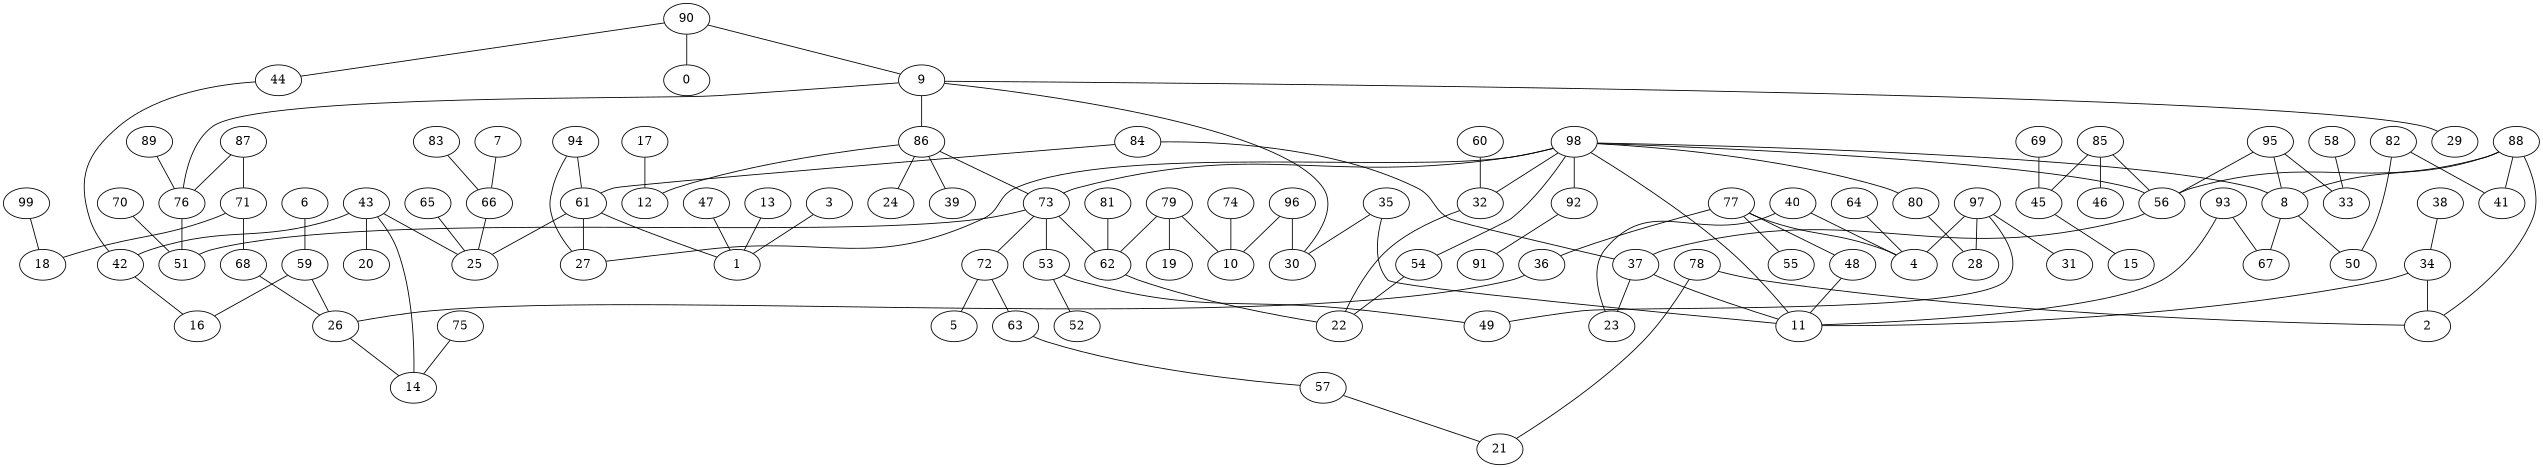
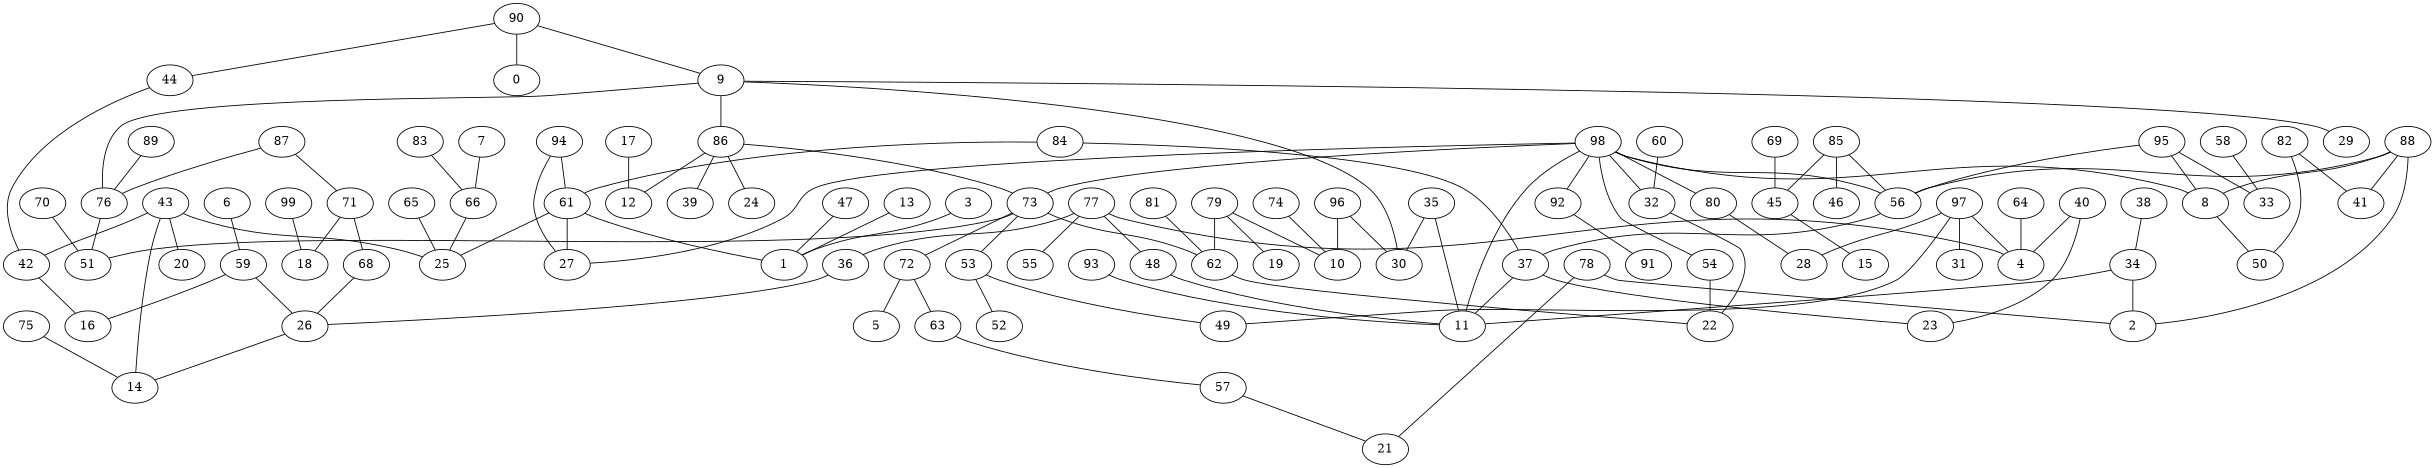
(2266, 265) -> none
